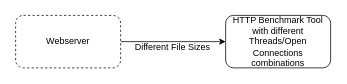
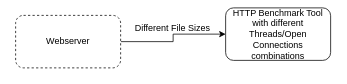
(278, 42) -> (278, 34)
(172, 47) -> (172, 28)
